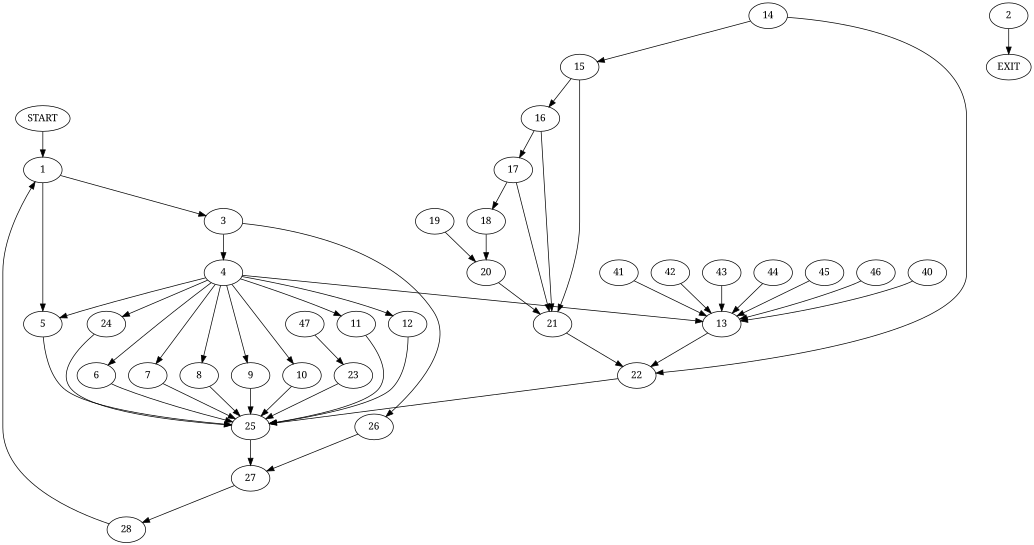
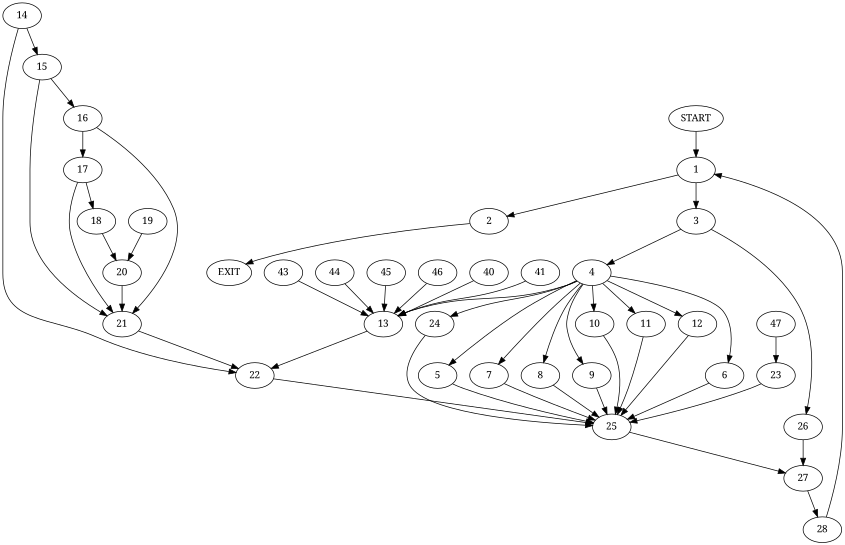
(43, 243) -> (596, 195)
(670, 273) -> none
